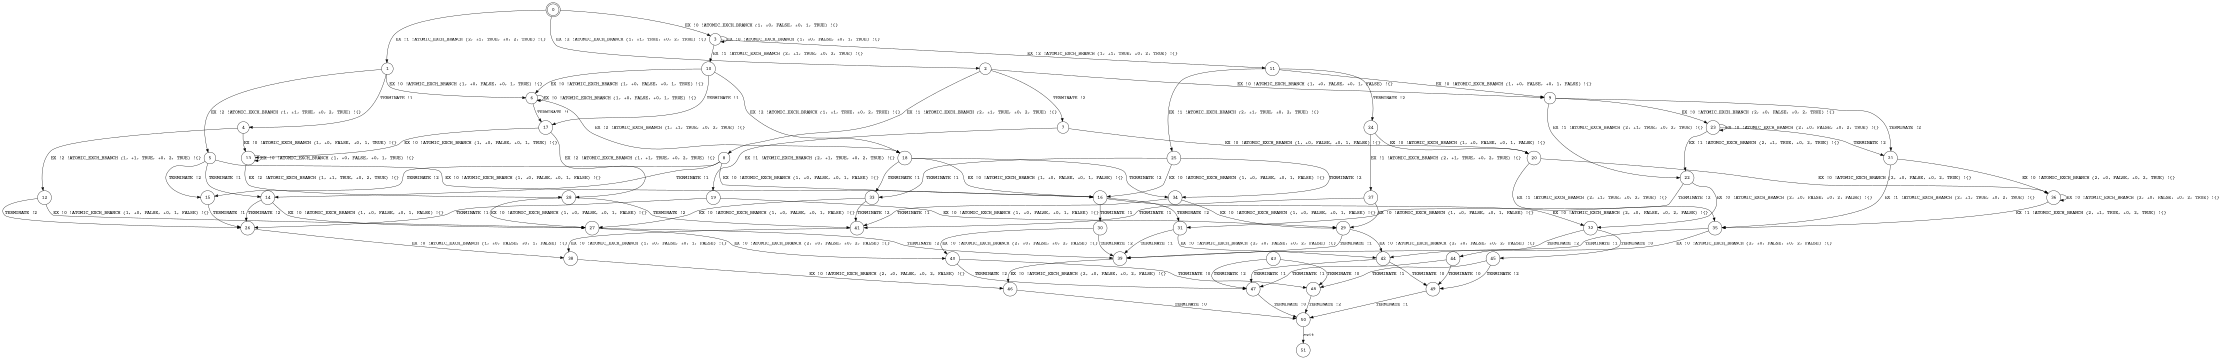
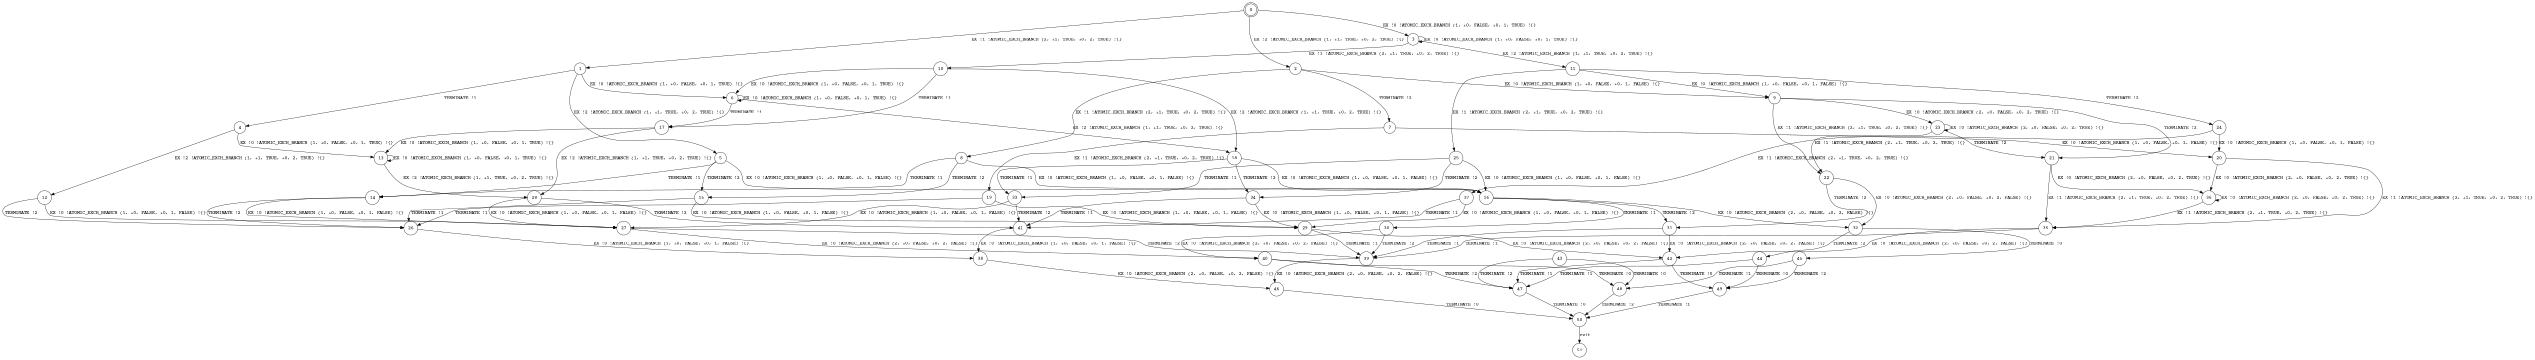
none -> (986, 221)
